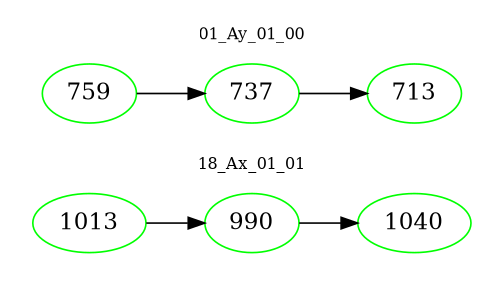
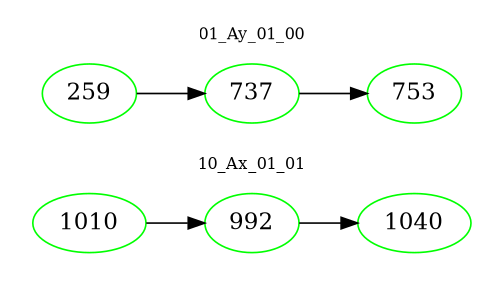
(89, 93) -> (89, 93)
(414, 93) -> (414, 93)
(252, 165) -> (252, 165)
(89, 223) -> (89, 223)
(252, 223) -> (252, 223)
